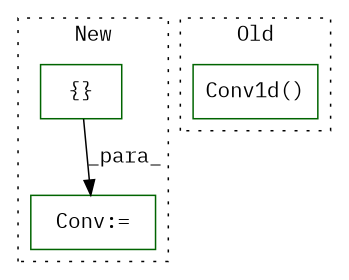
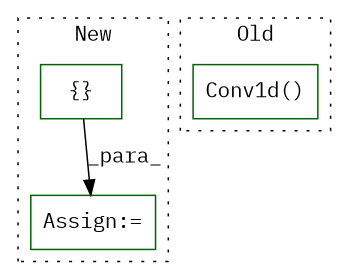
(93, 222) -> (93, 222)
